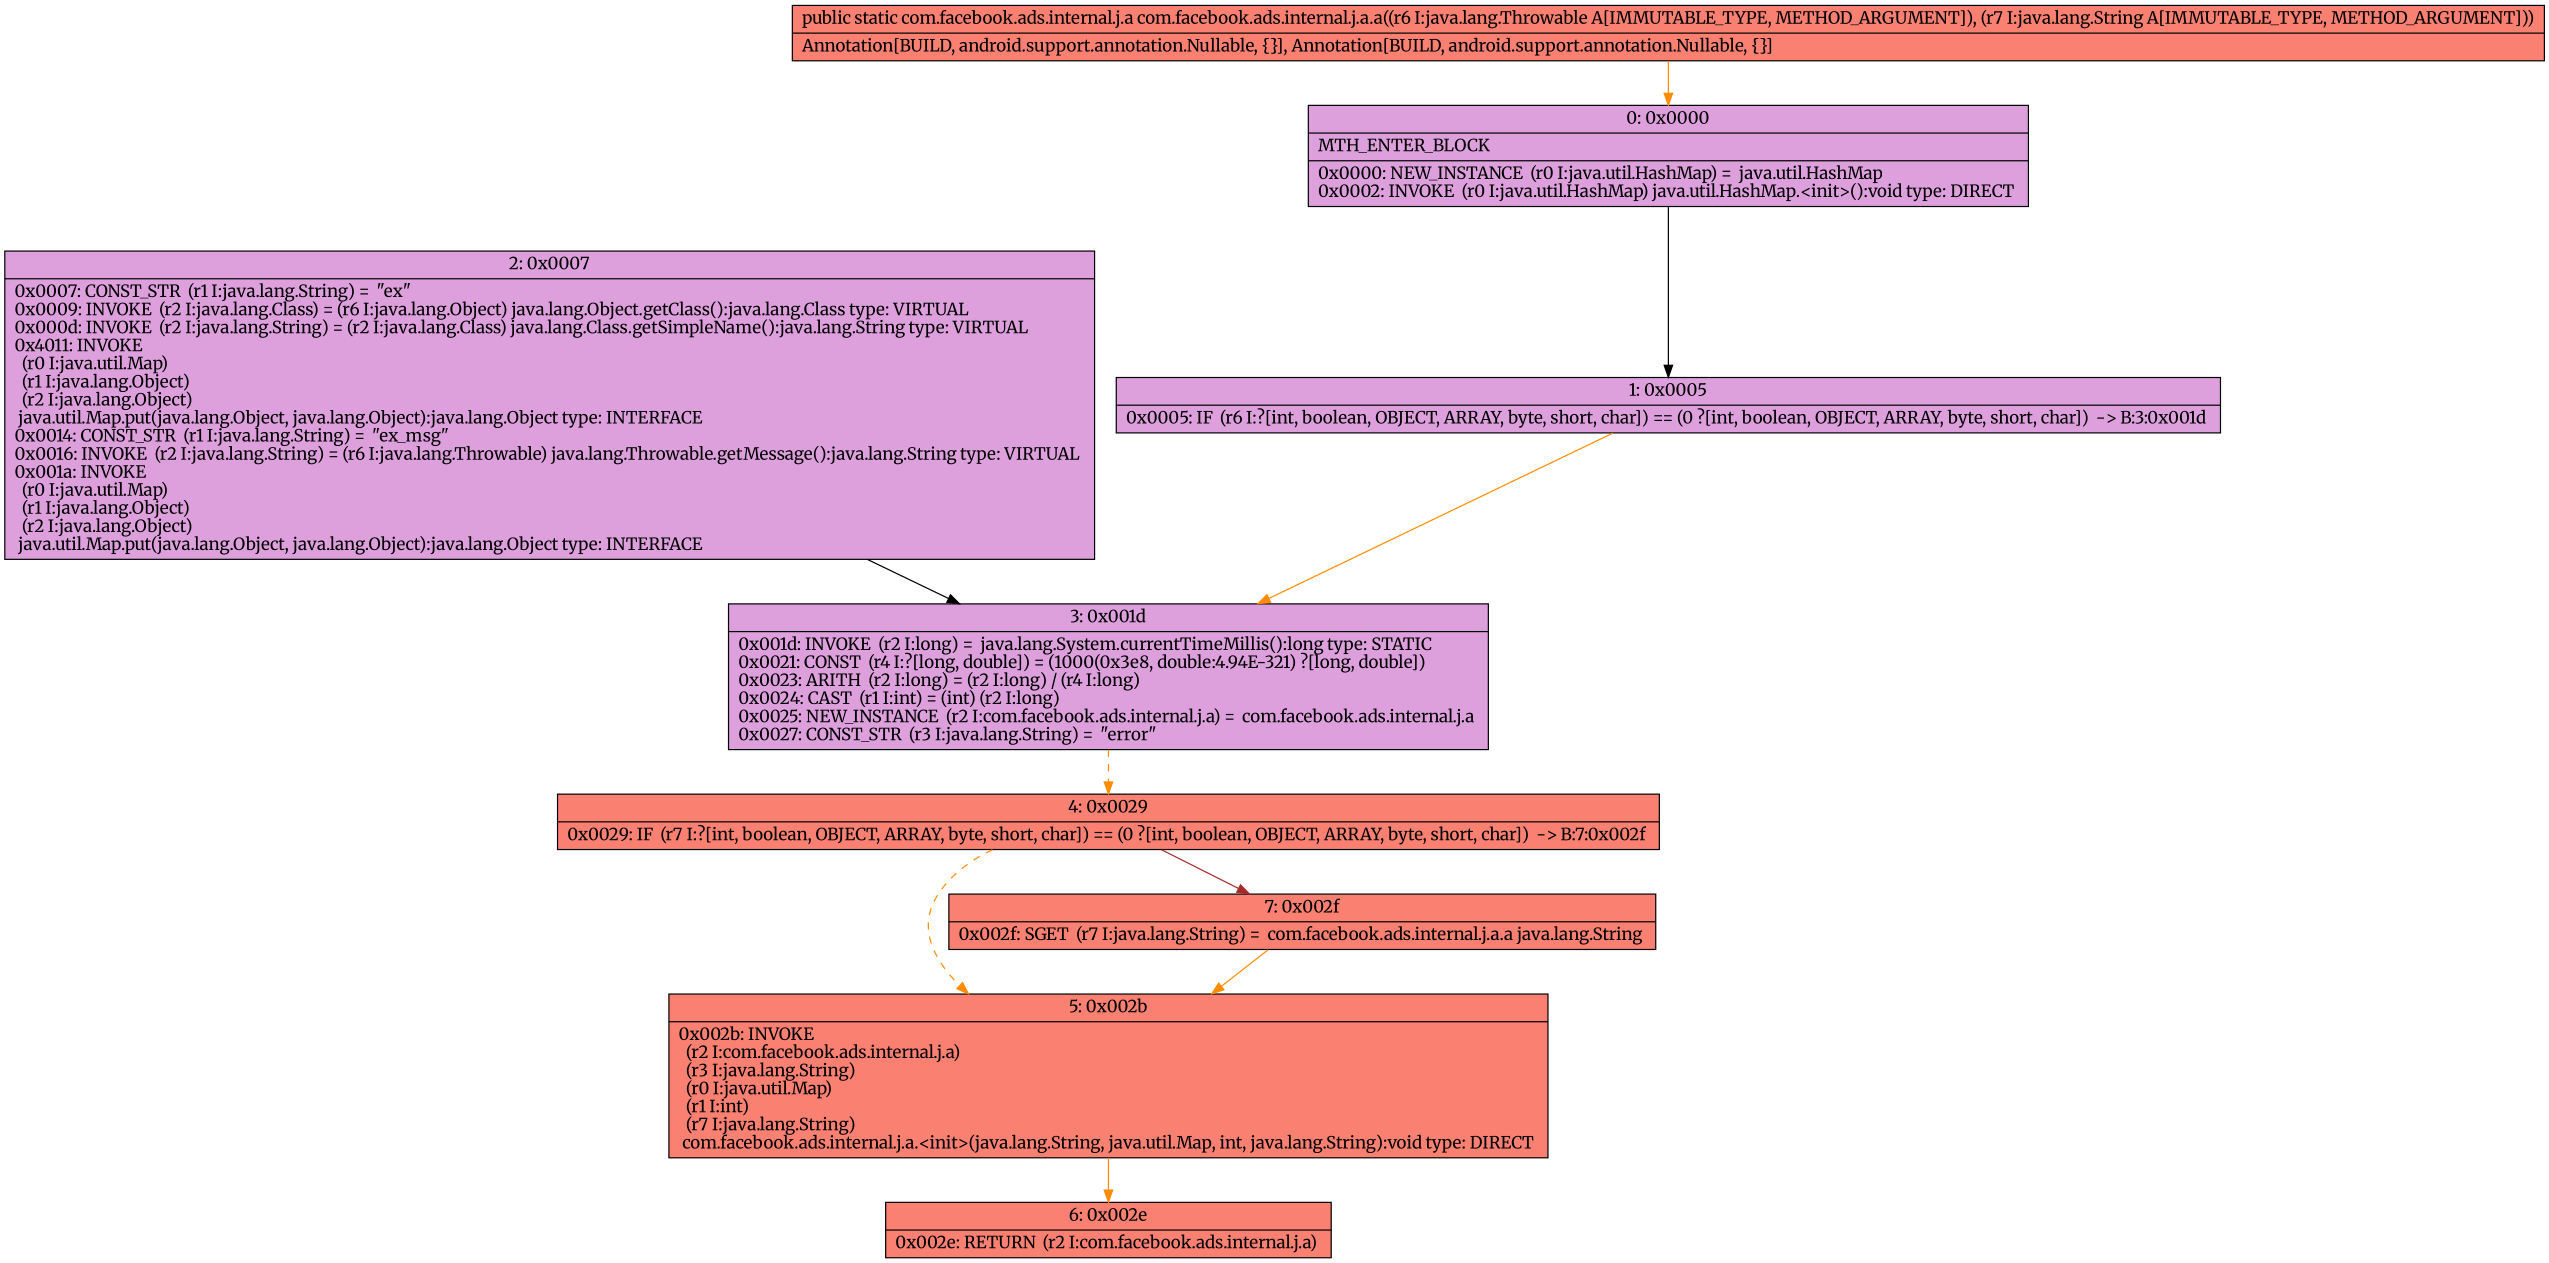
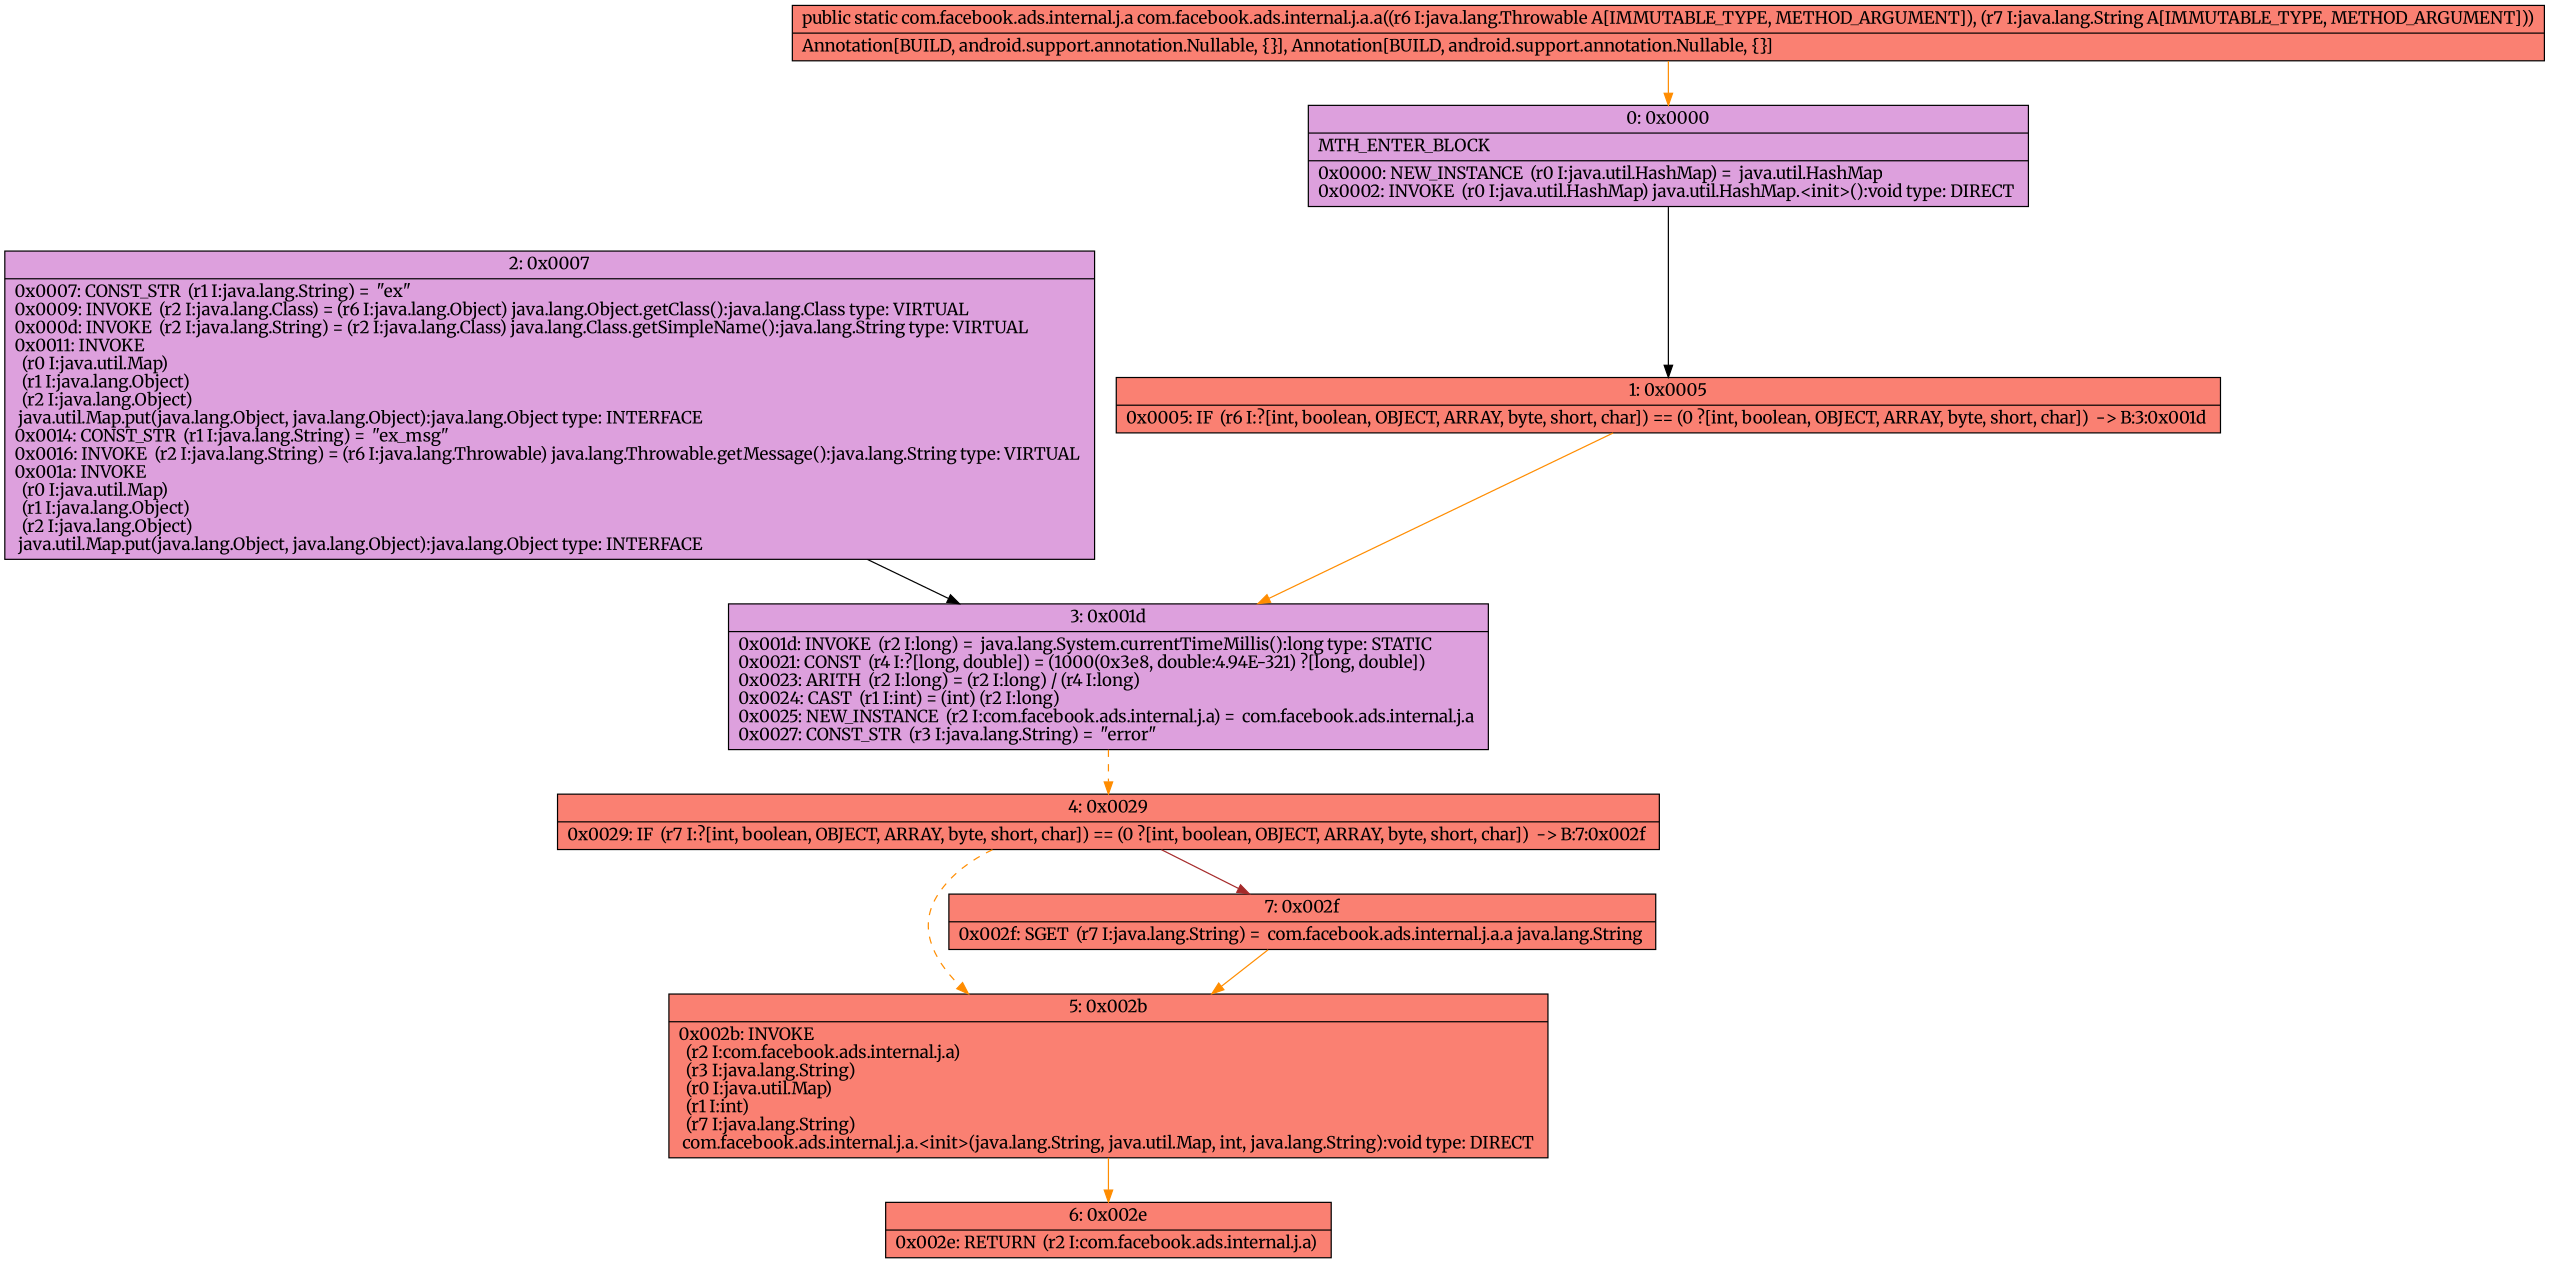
(82, 346) -> (84, 346)
(1668, 405) -> (1668, 405)
